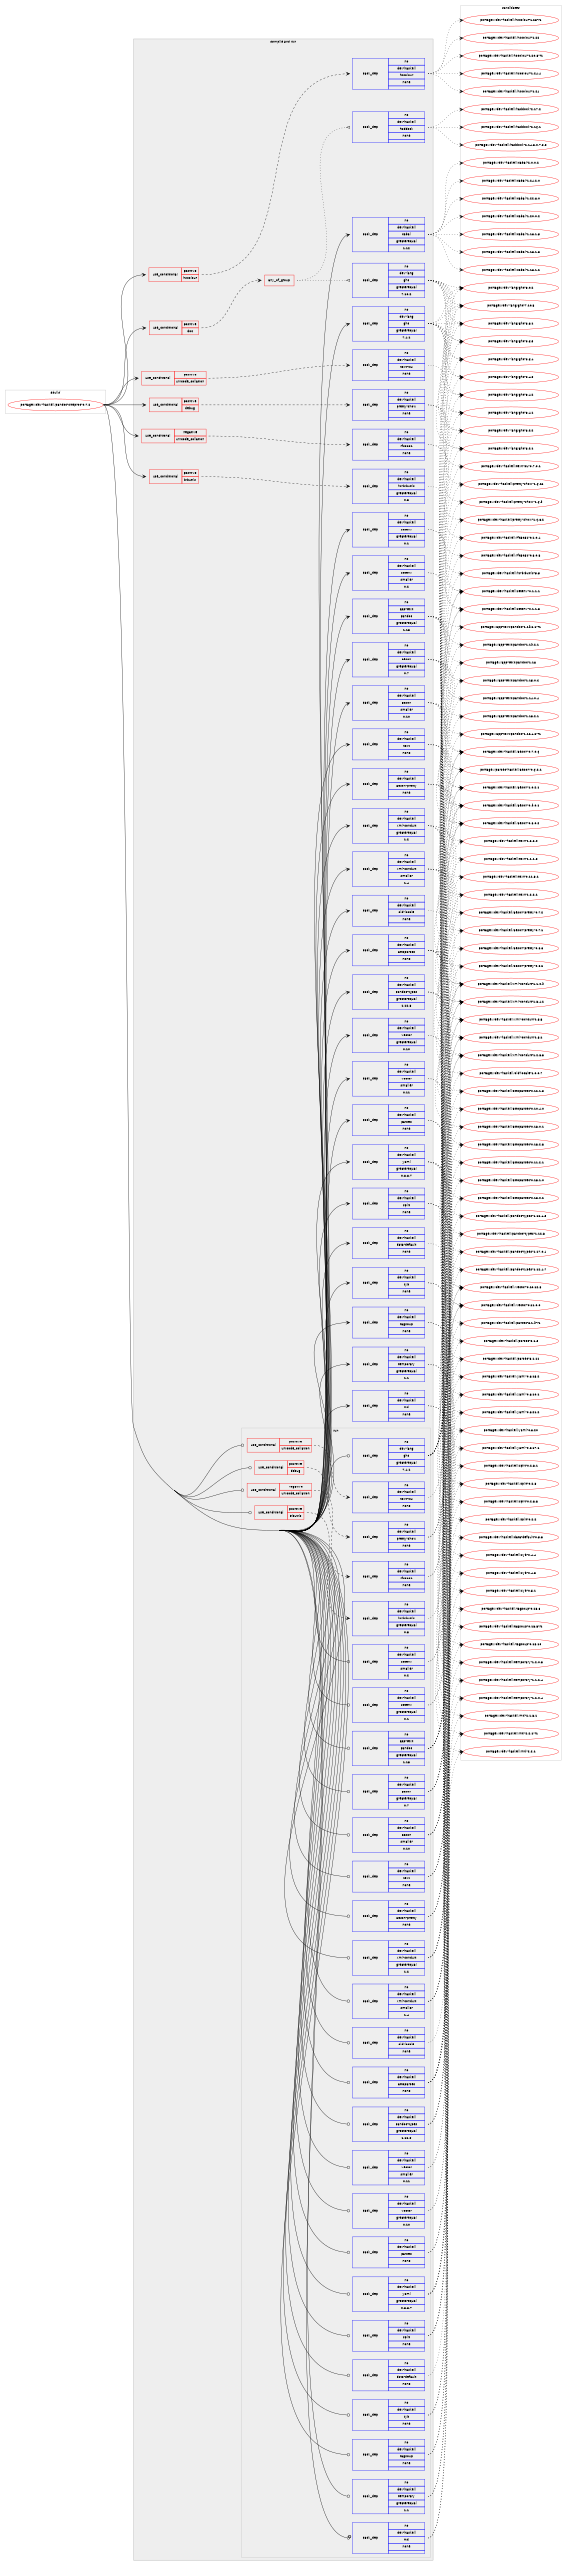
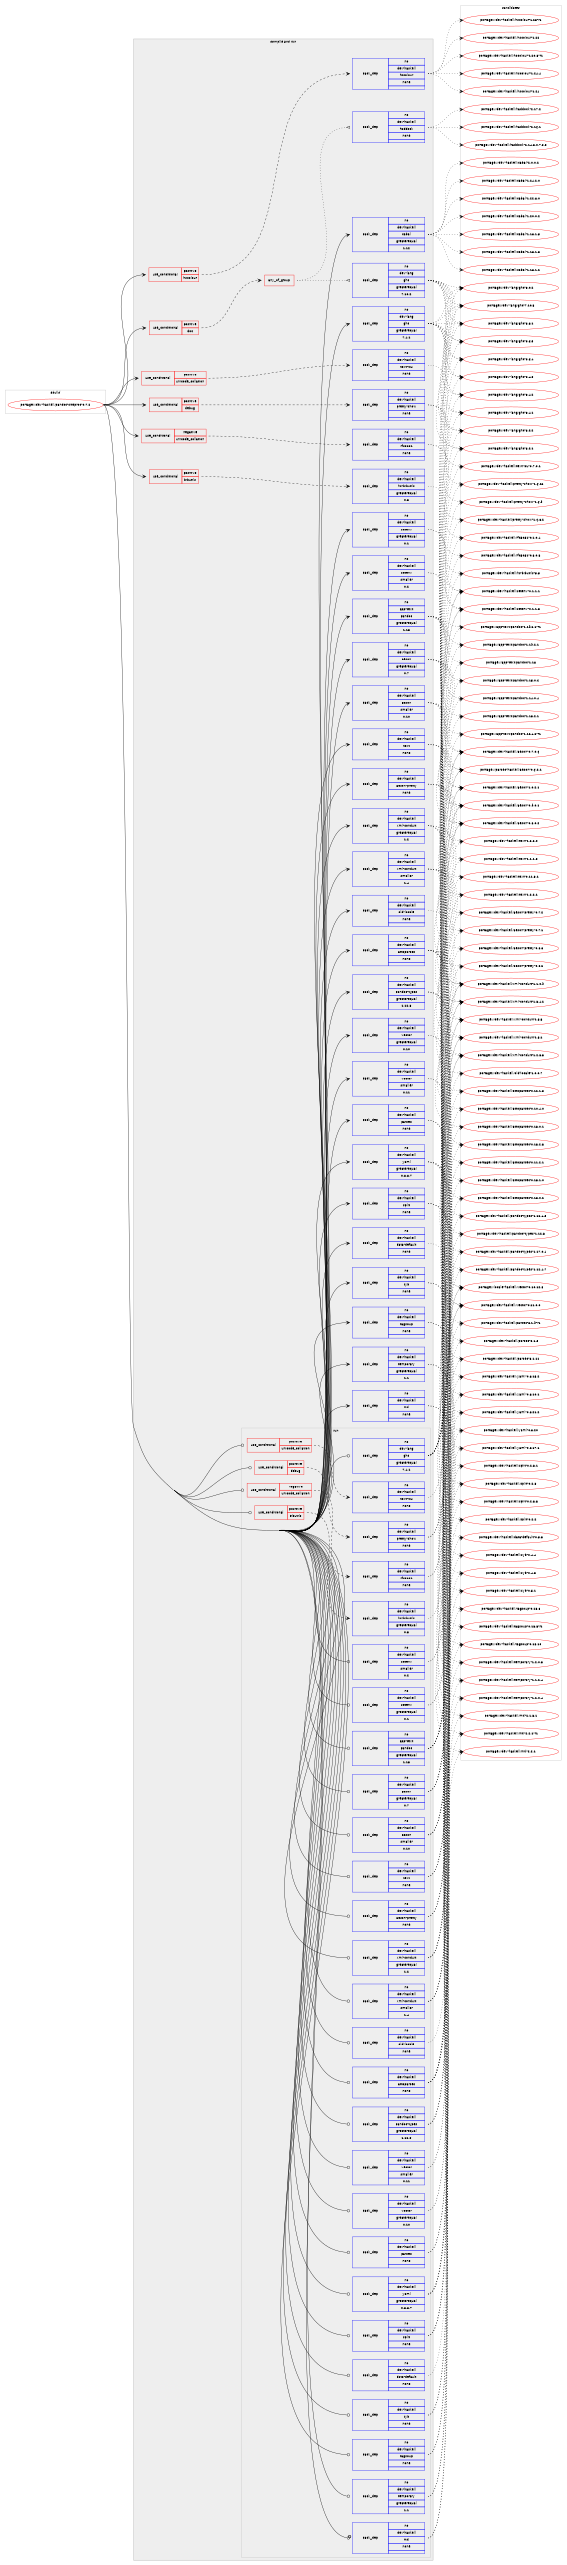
(511, 1288) -> (511, 1288)
